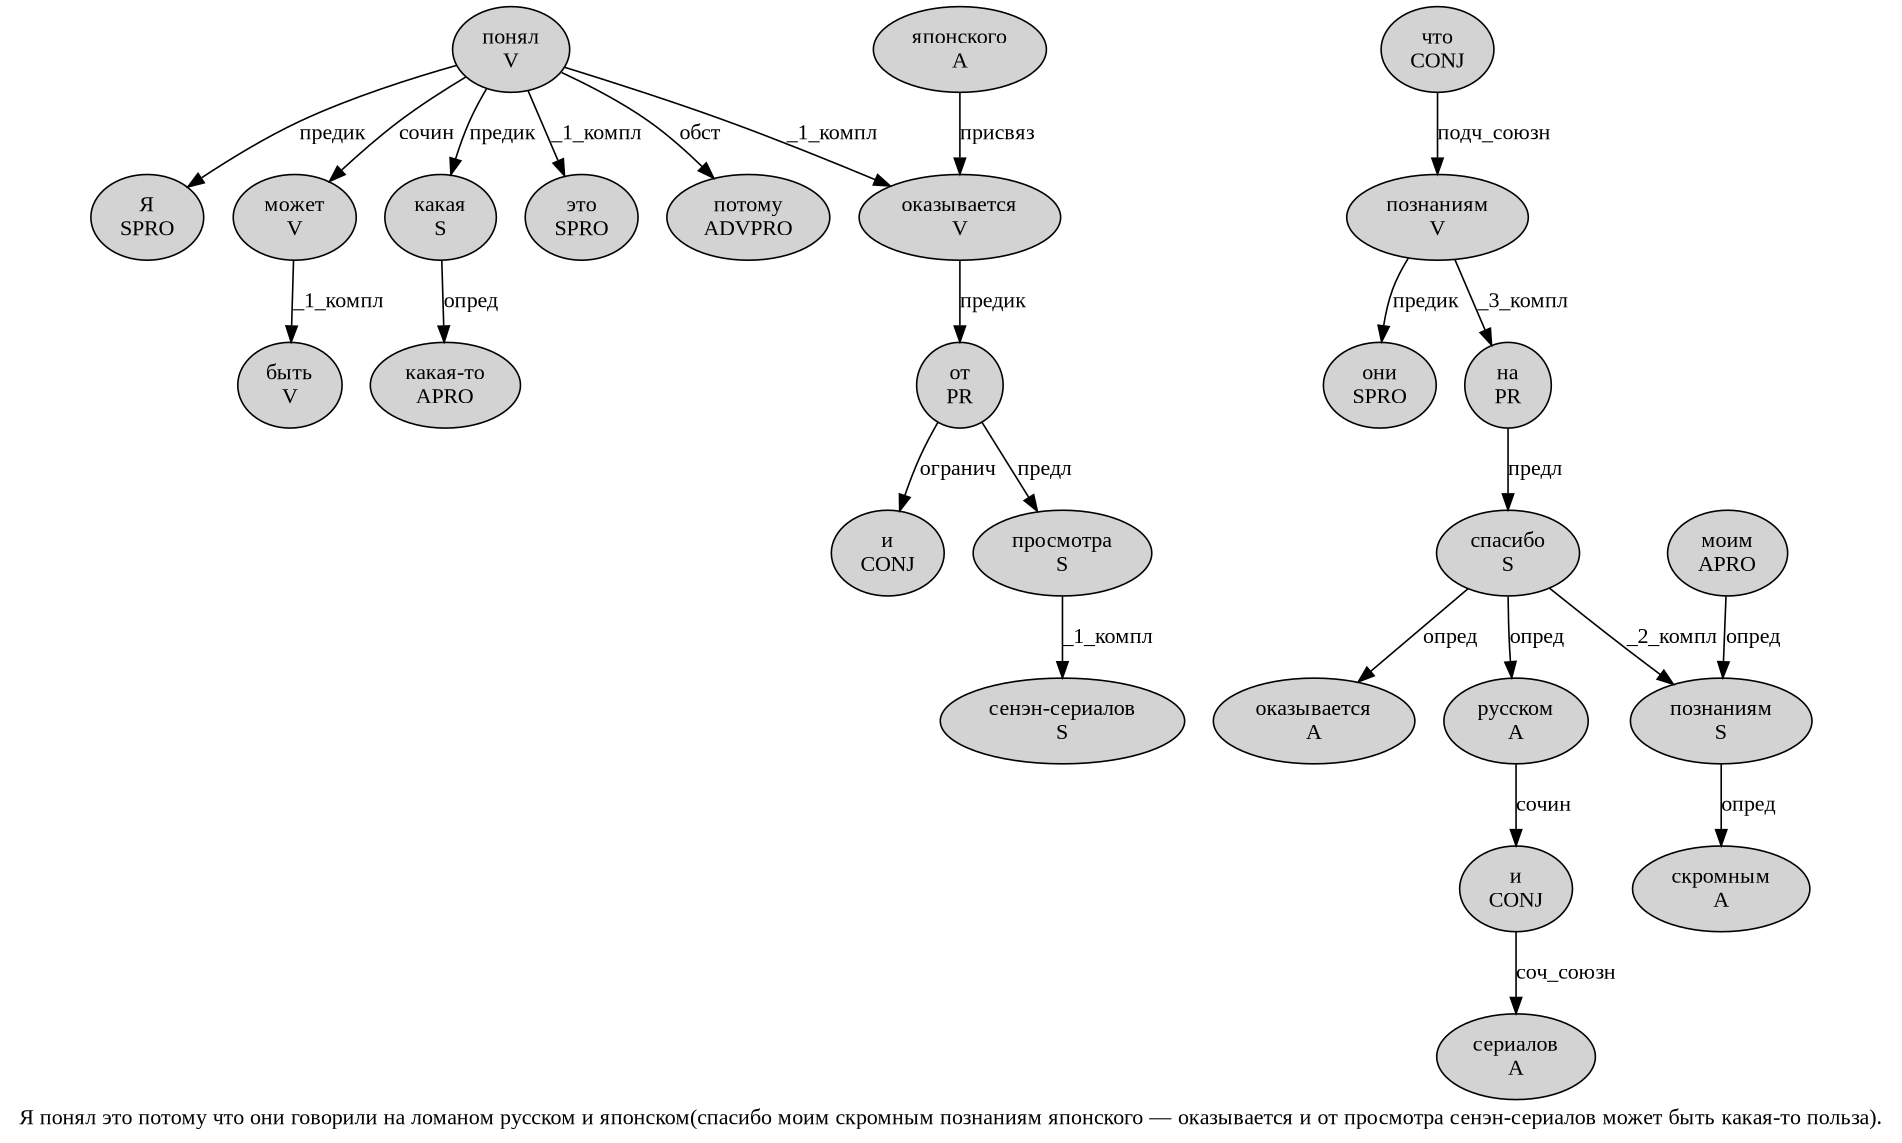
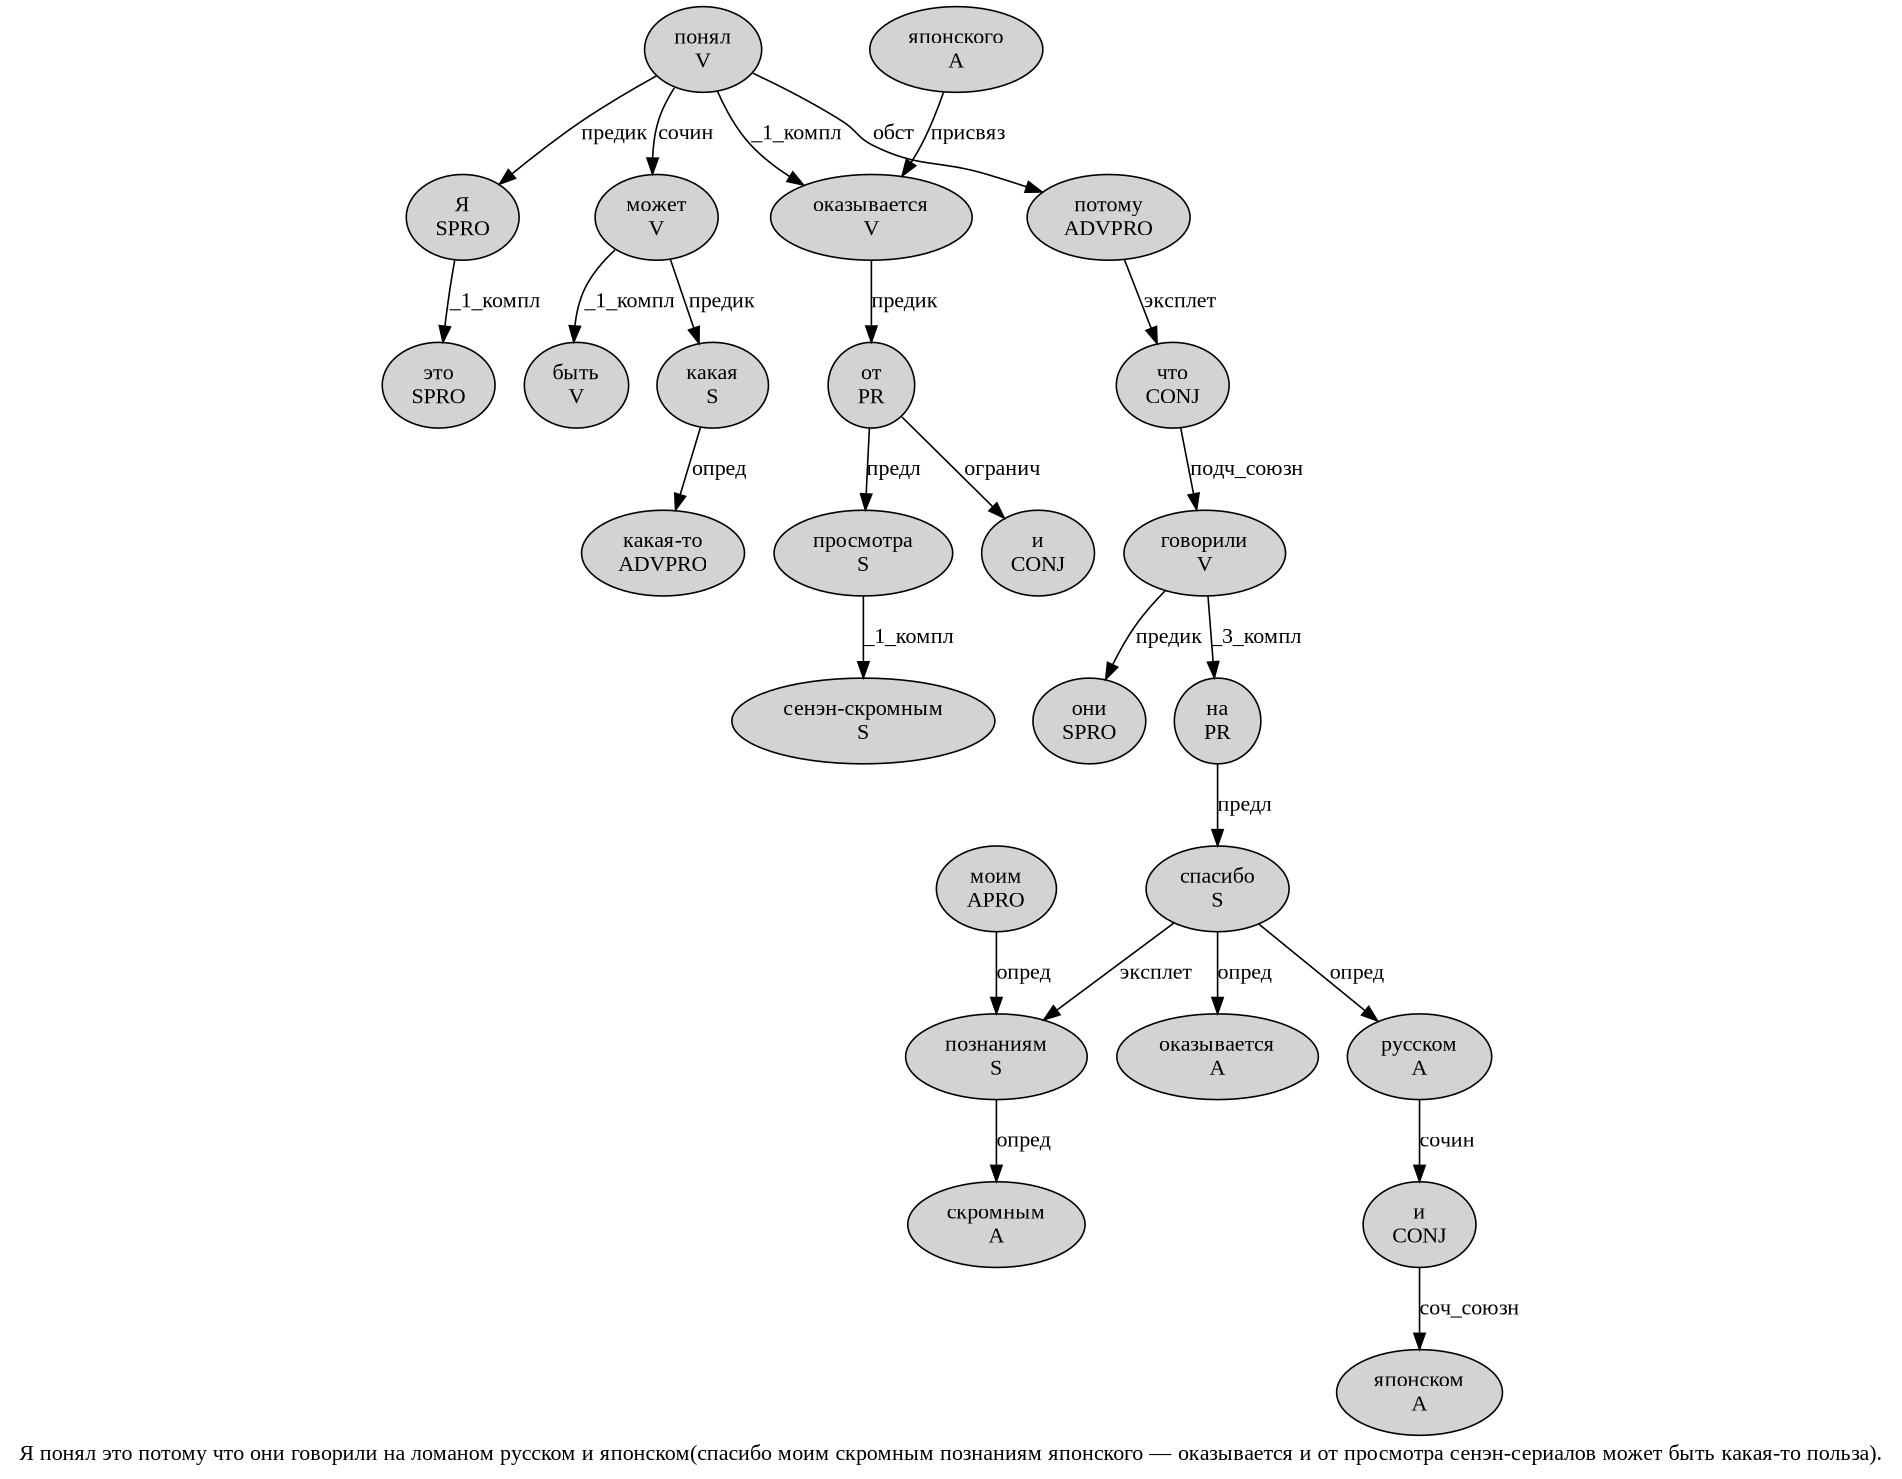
(469, 123) -> (682, 294)
(543, 126) -> (449, 293)
(1438, 217) -> (1205, 553)
none -> (1138, 294)
(445, 385) -> (663, 553)
(1672, 637) -> (1157, 973)
(1062, 721) -> (863, 721)
(1516, 1057) -> (1420, 1392)
